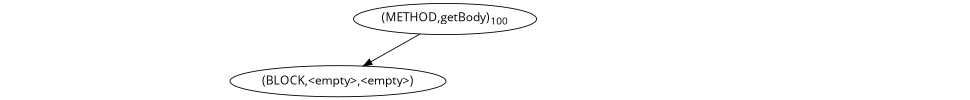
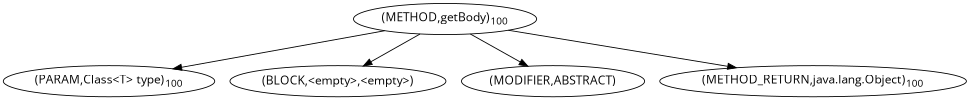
none -> (109, 81)
none -> (553, 81)
none -> (813, 81)
